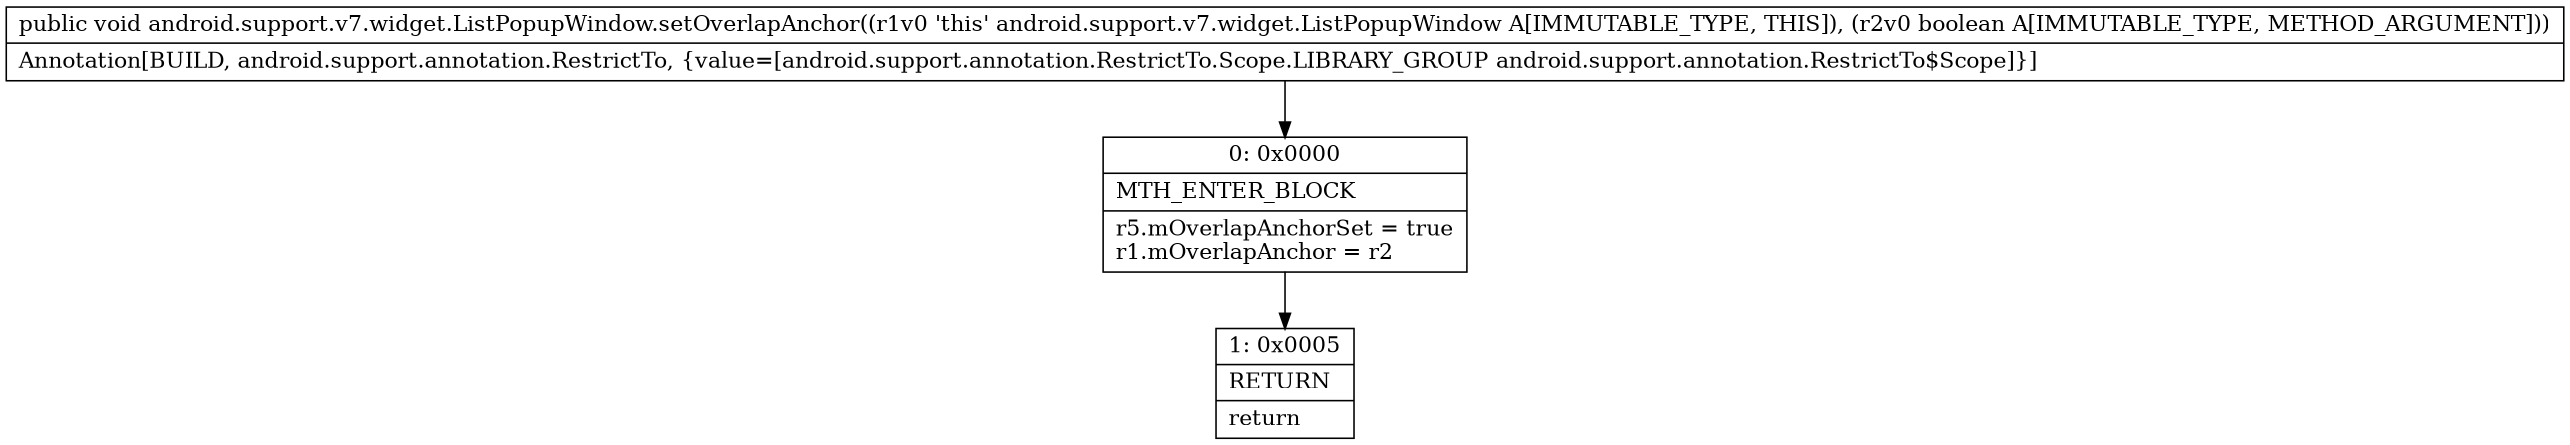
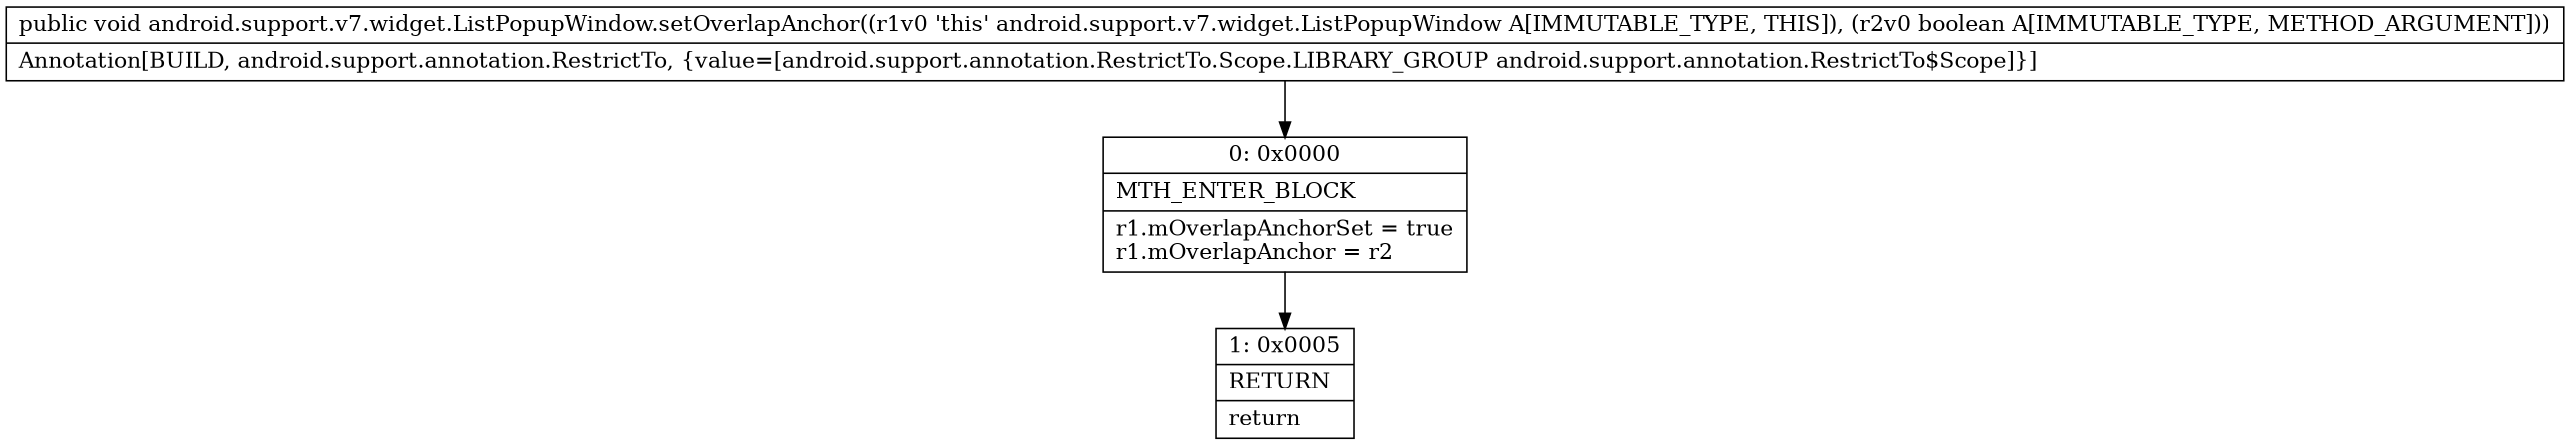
(1285, 229) -> (1285, 229)
